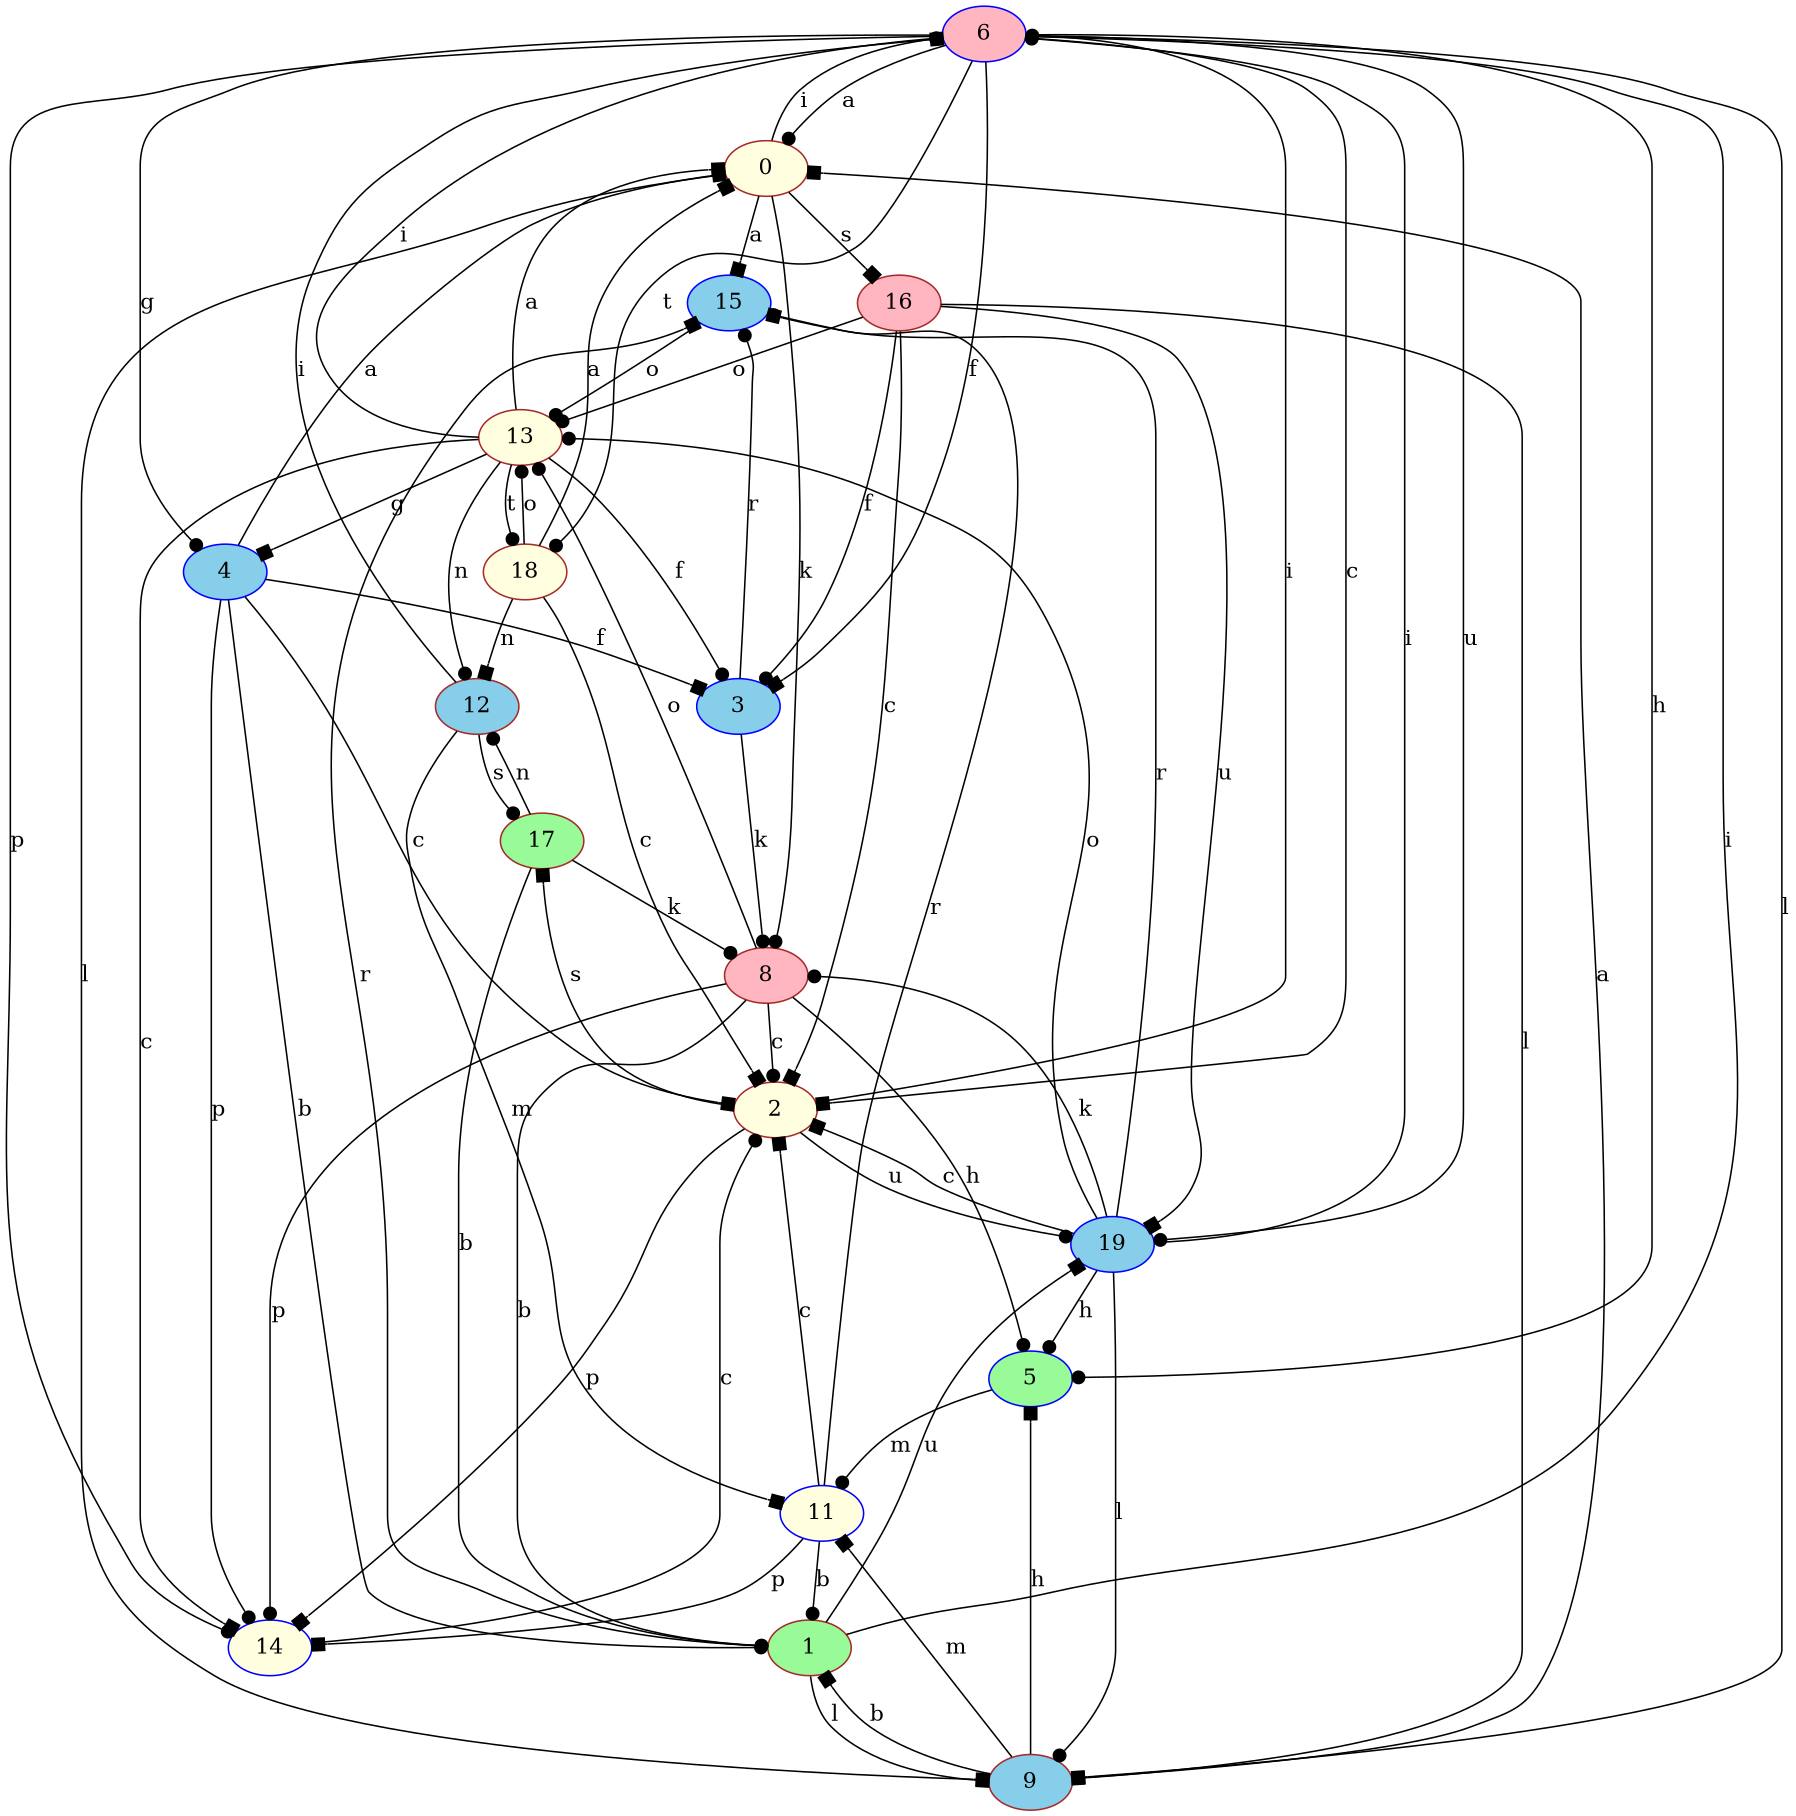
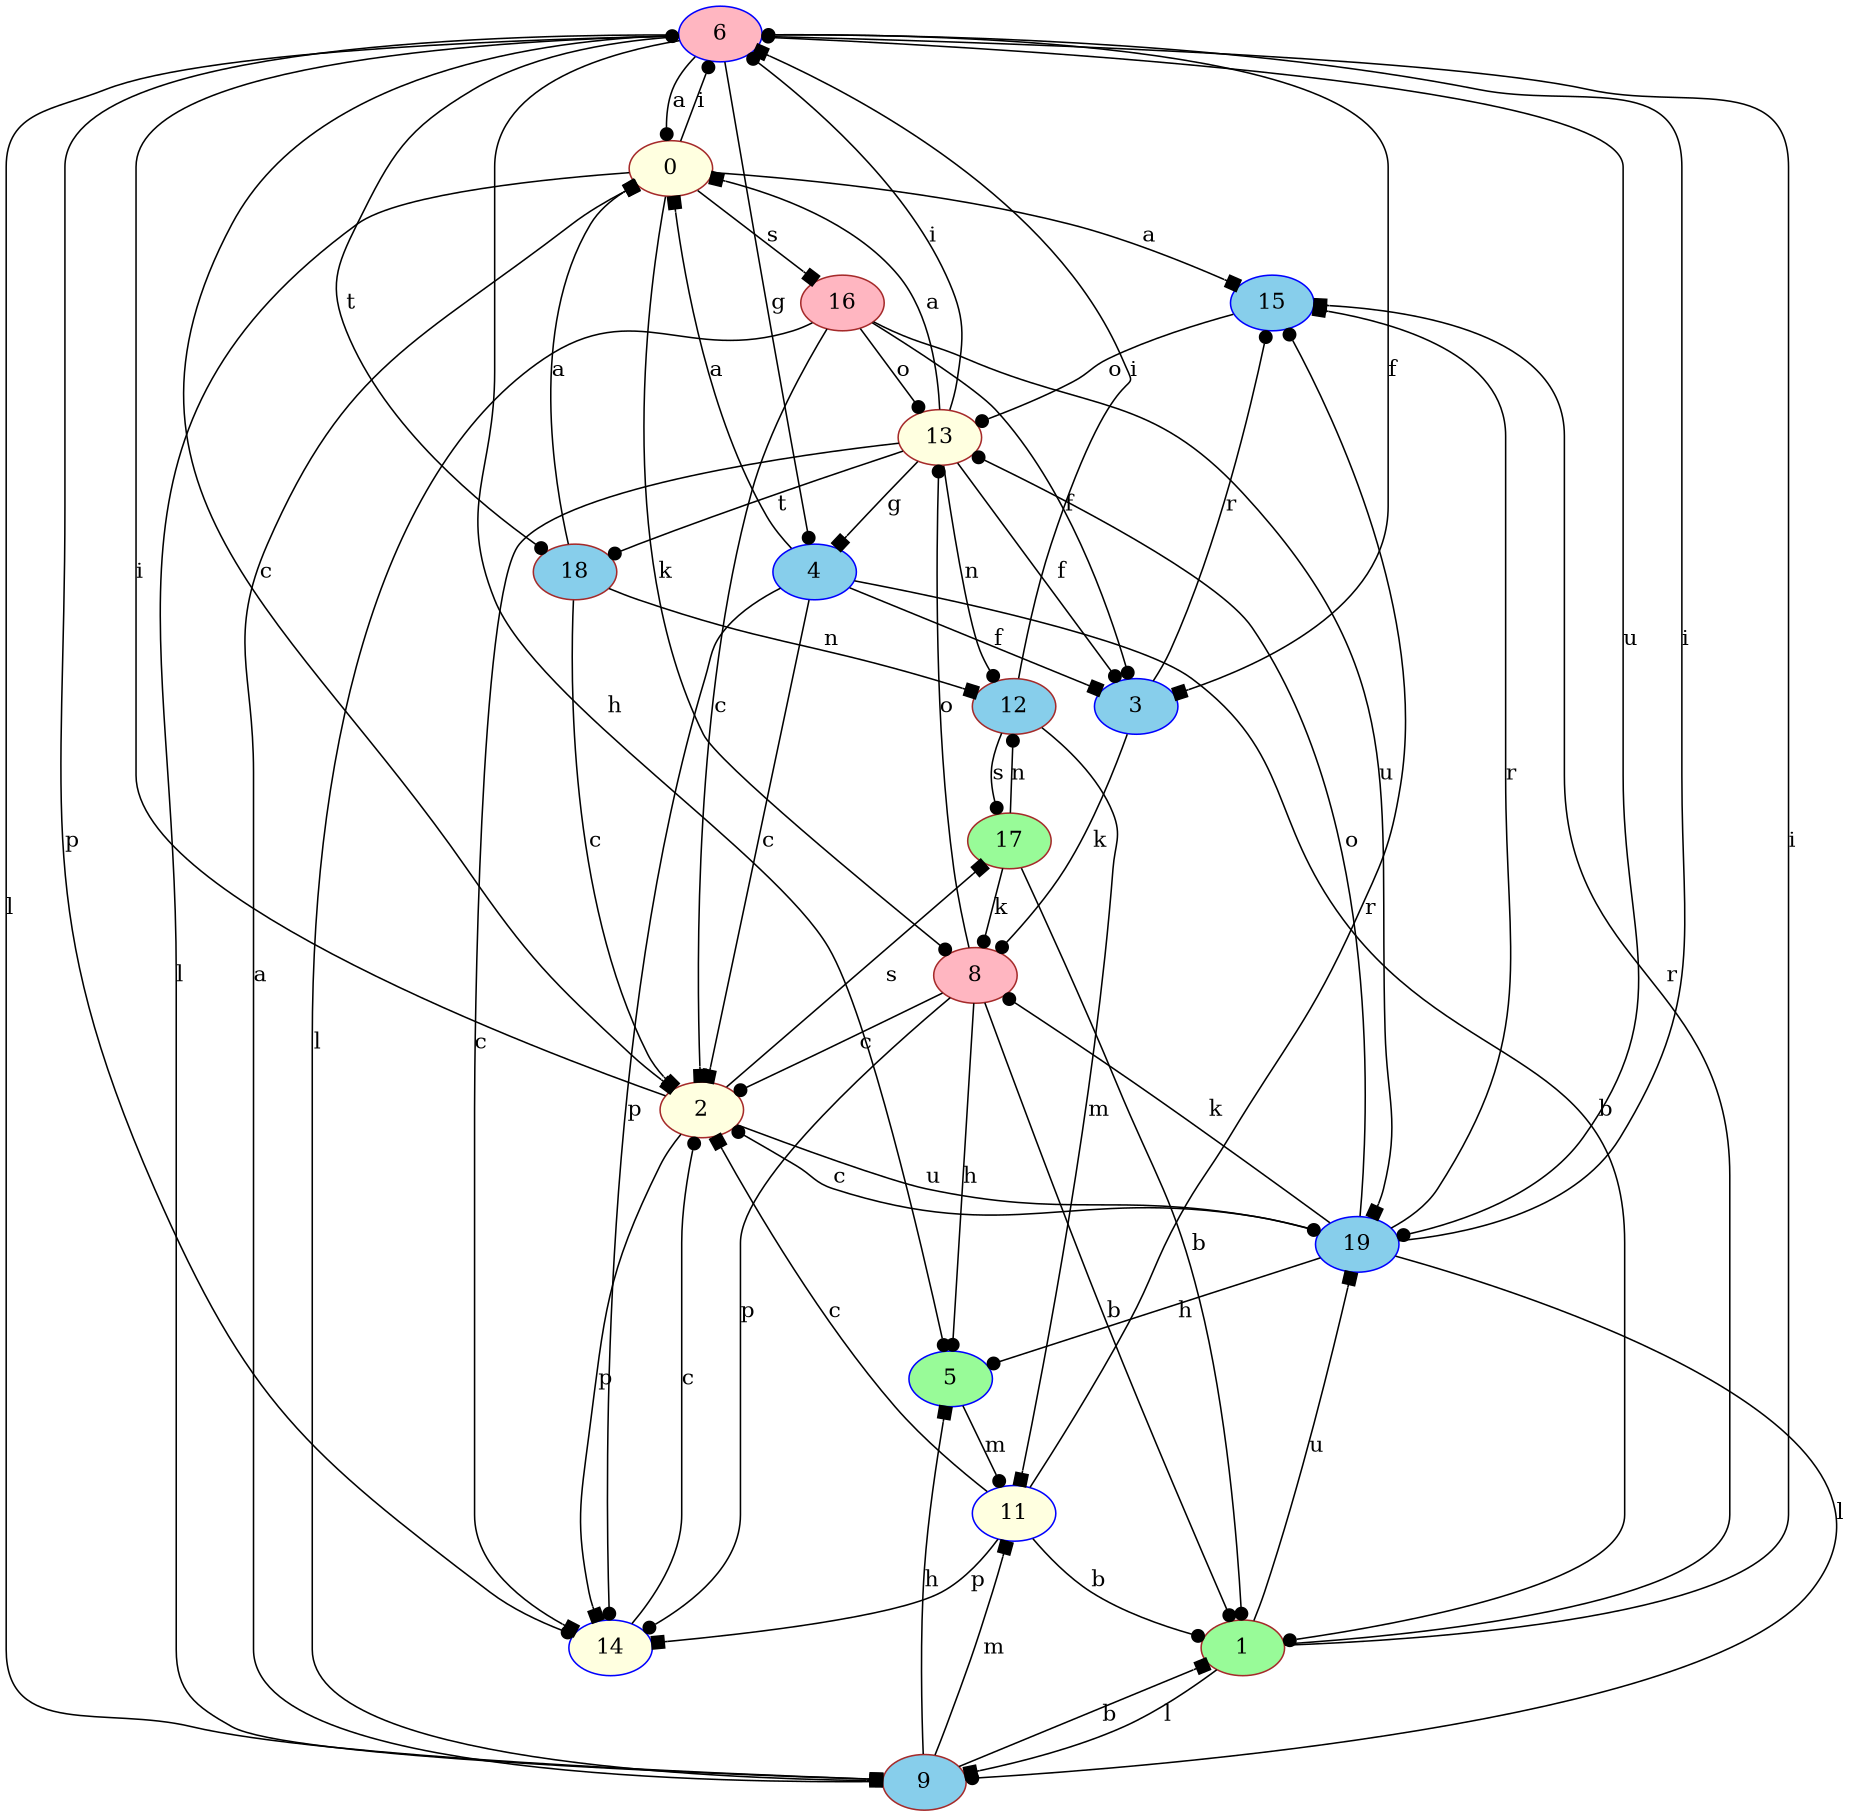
(523, 511) -> none
(525, 572) -> (575, 572)
(946, 1190) -> (1024, 1214)
